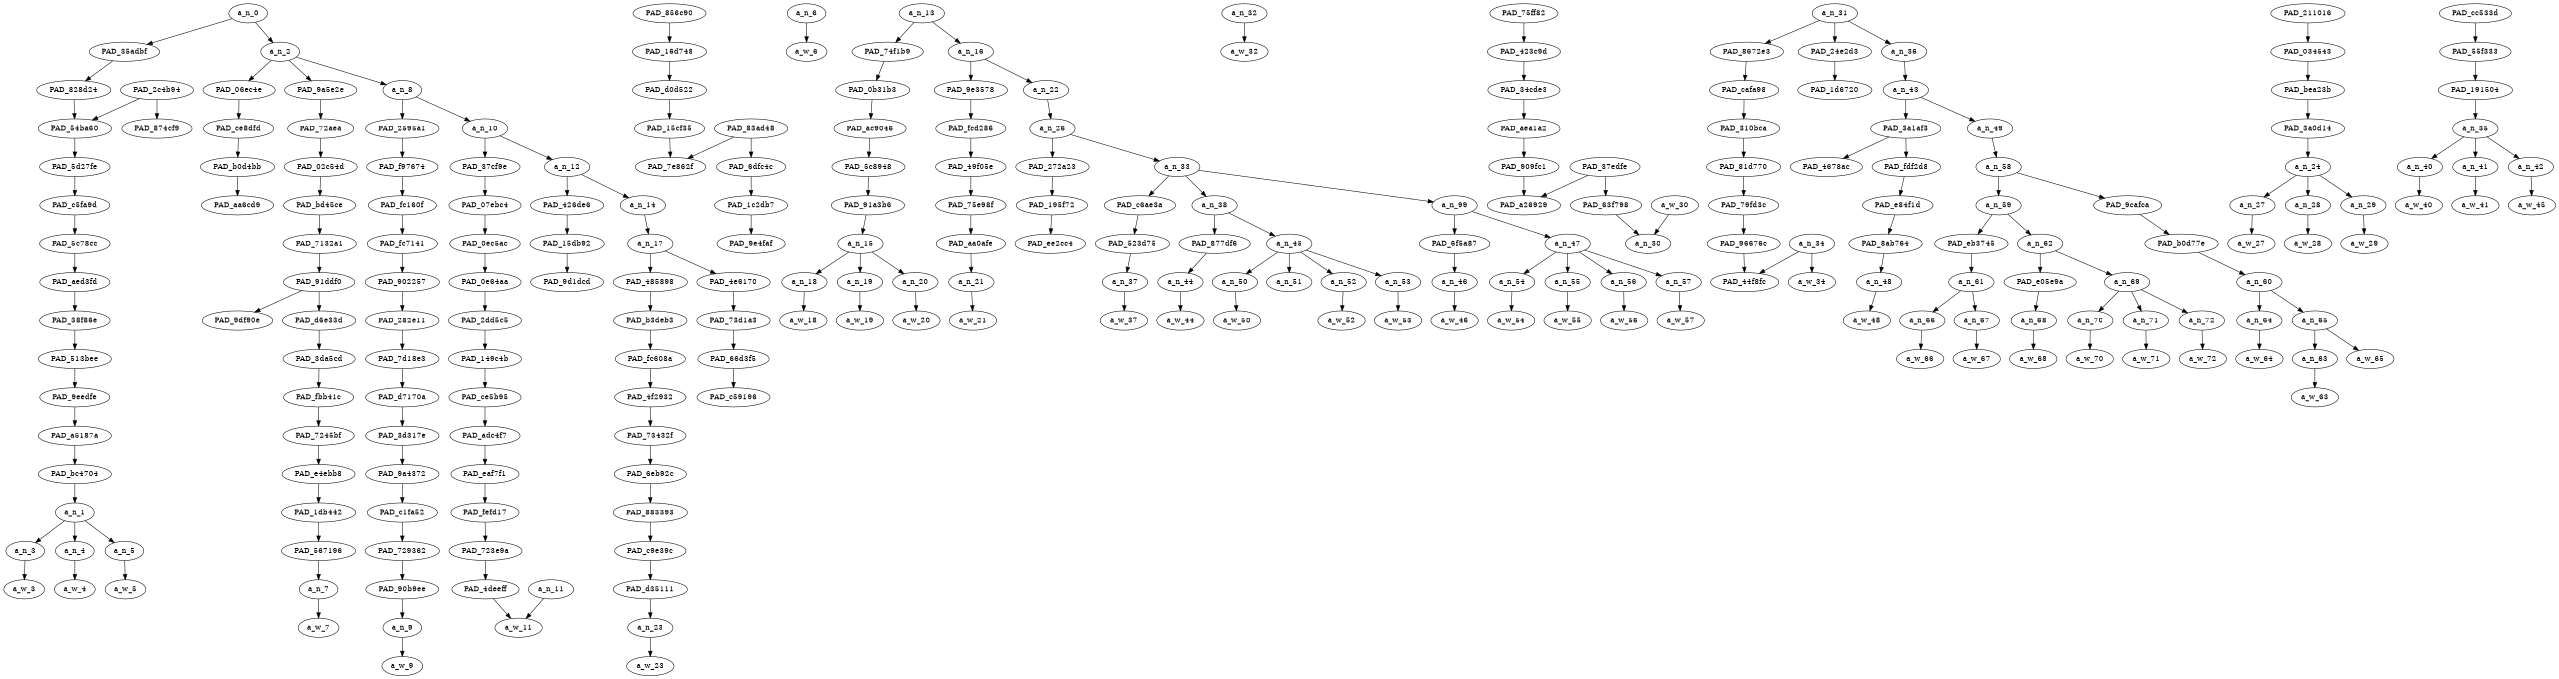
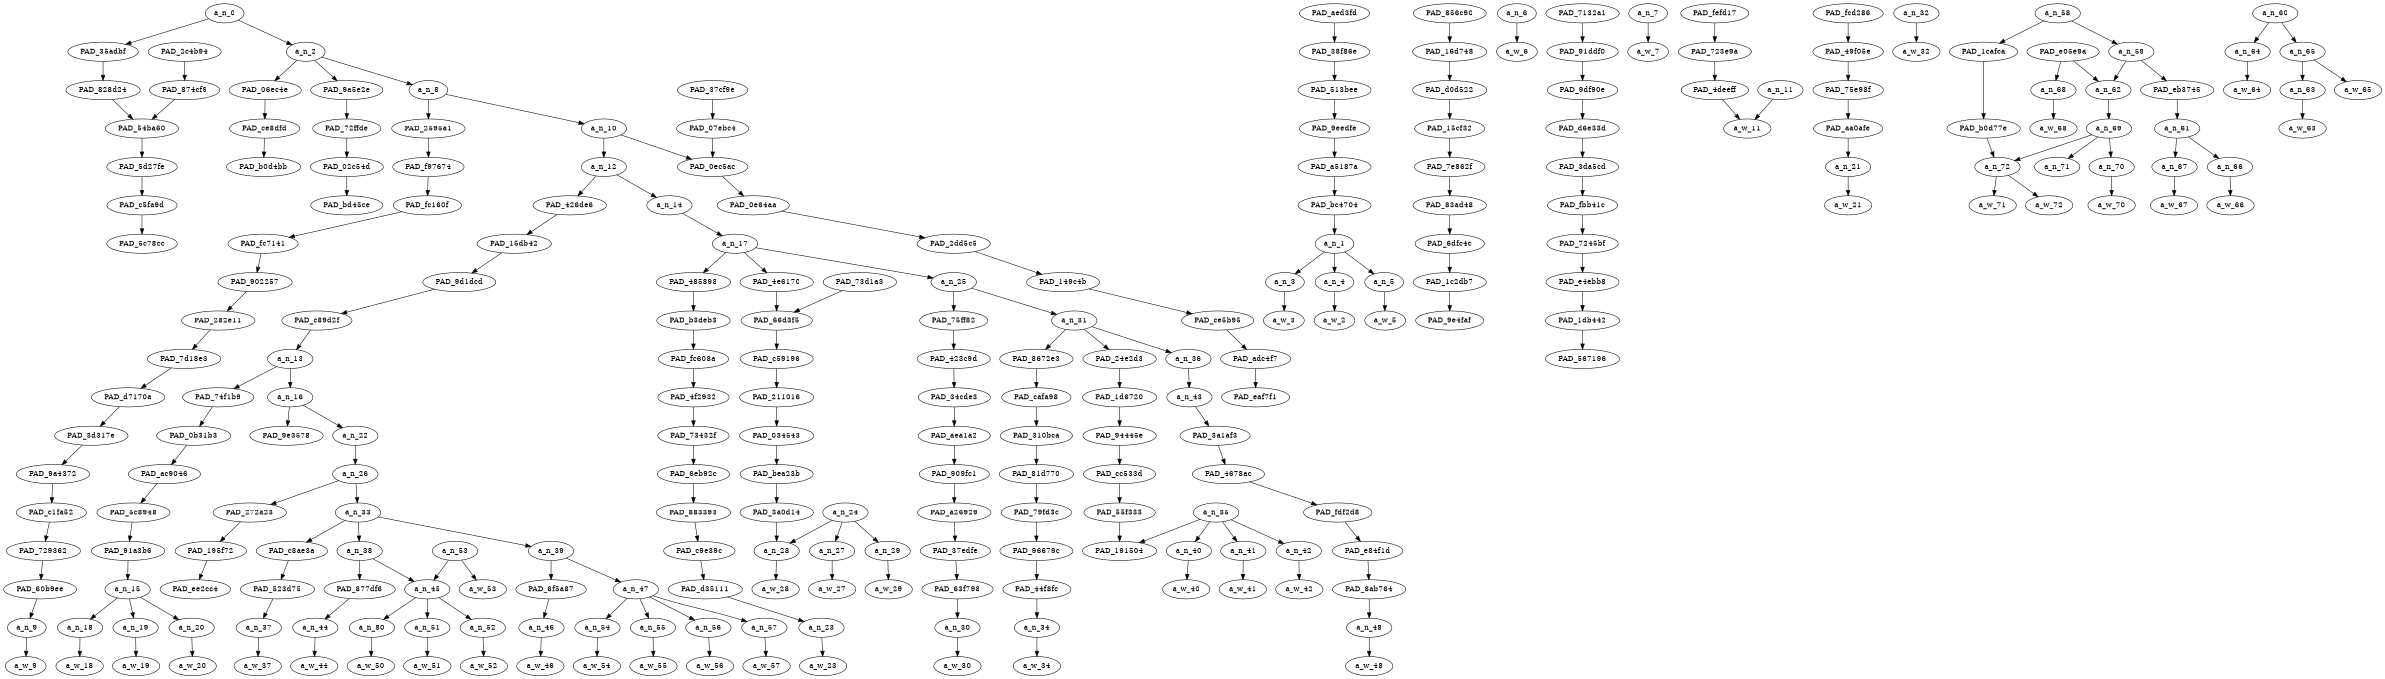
(971, 107) -> none
(2475, 107) -> (1172, 530)
(118, 108) -> (165, 108)
(321, 129) -> (347, 129)
(669, 129) -> (1450, 129)
(1990, 129) -> none
(485, 145) -> (654, 146)
(1906, 145) -> (1281, 493)
(2308, 145) -> (777, 529)
(713, 147) -> (1450, 184)
(1567, 185) -> (955, 529)
(238, 205) -> none
(1140, 205) -> (292, 551)
(1455, 205) -> (551, 551)
(2128, 205) -> (1984, 52)
(2532, 205) -> (1299, 589)
(320, 222) -> none
(1663, 222) -> (957, 644)
(567, 244) -> (514, 244)
(1744, 244) -> (1036, 551)
(75, 260) -> none
(2040, 260) -> (2084, 69)
(1782, 261) -> (1037, 606)
(1341, 262) -> (443, 568)
(2219, 262) -> (1990, 145)
none -> (954, 282)
(1235, 282) -> (372, 628)
(319, 299) -> (1583, 107)
(733, 299) -> (777, 299)
none -> (317, 321)
(2146, 337) -> (1995, 184)
none -> (777, 376)
none -> (1120, 436)
(485, 491) -> none
(319, 568) -> none
(75, 589) -> (1335, 321)
(402, 589) -> (40, 589)
none -> (427, 666)
